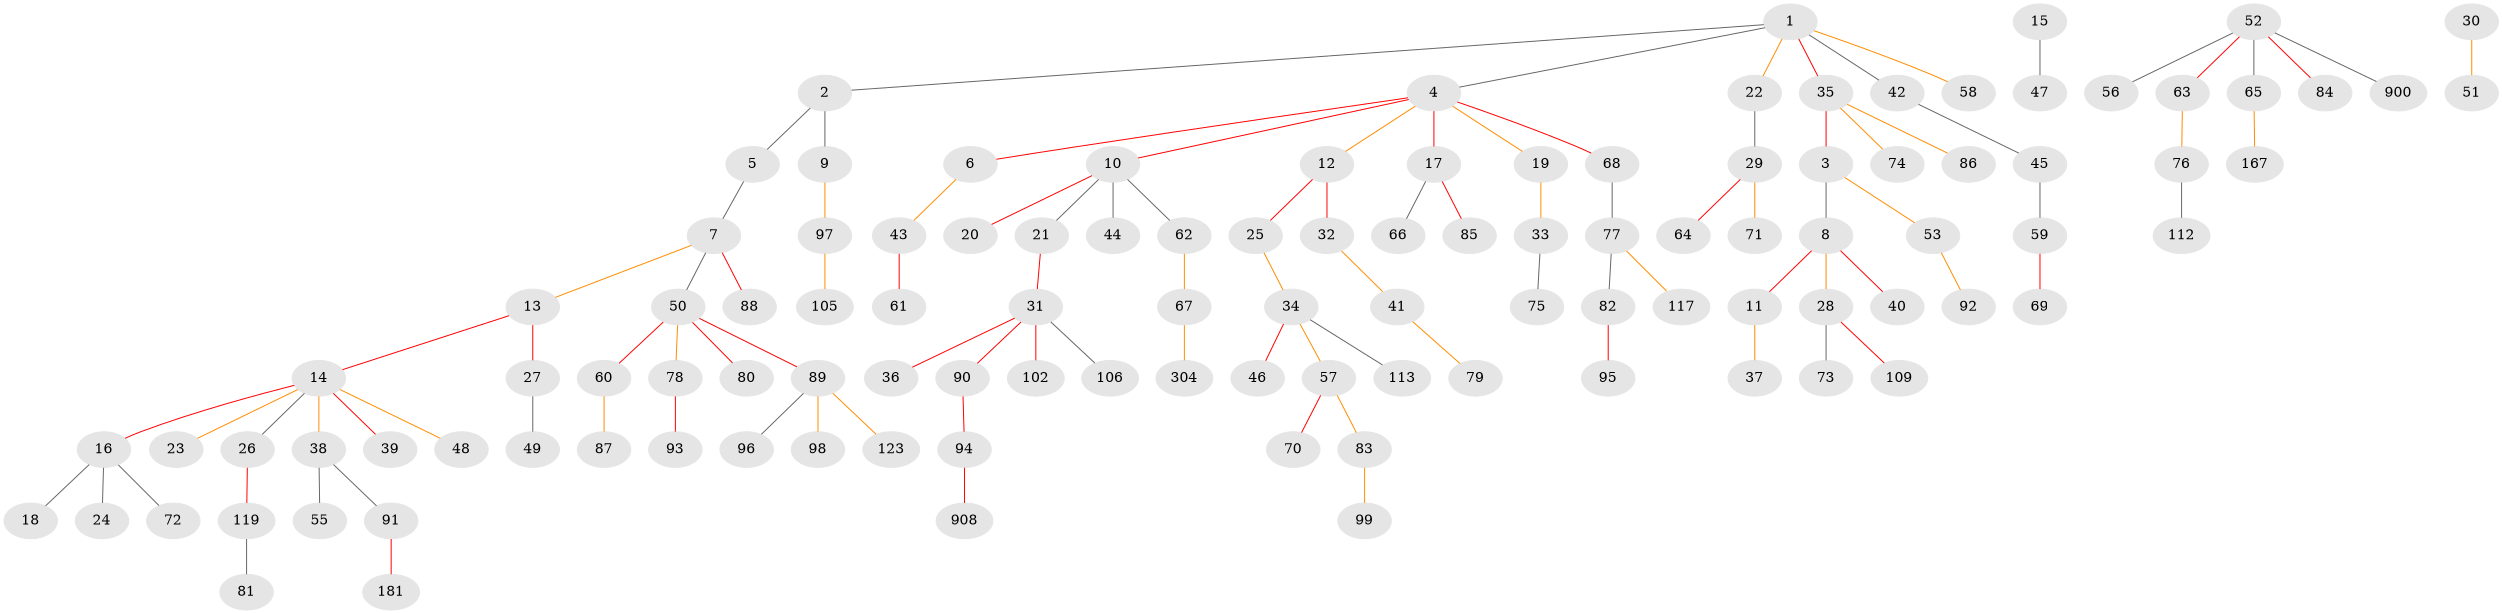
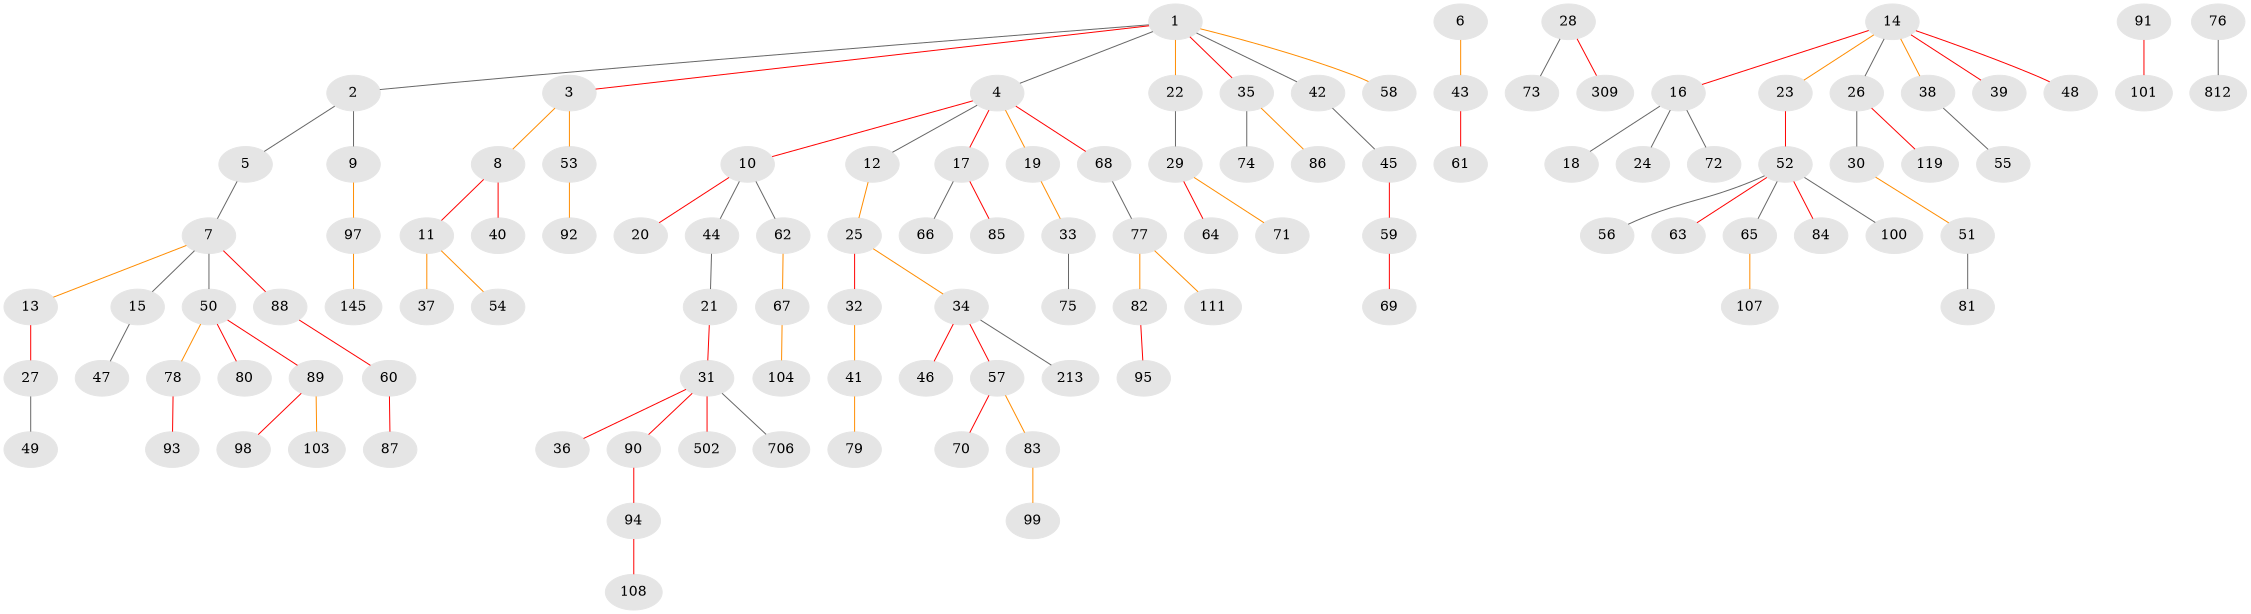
(2398, 93) -> (1894, 236)
(1202, 128) -> none
(1380, 129) -> (935, 129)
none -> (1785, 129)
(1826, 129) -> (872, 57)
none -> (1857, 129)
(1862, 129) -> (1247, 129)
(2182, 129) -> none
(2255, 164) -> (1750, 307)
(1078, 200) -> (711, 271)
(1291, 200) -> (864, 200)
(1327, 200) -> (855, 271)
(1826, 200) -> (534, 129)
(2040, 200) -> (1389, 200)
(2182, 236) -> (2218, 93)
none -> (173, 271)
(1610, 271) -> (1140, 271)
(1826, 271) -> none
none -> (498, 307)
(825, 307) -> (354, 307)
(1681, 307) -> (1213, 307)
(426, 343) -> none
(641, 343) -> (335, 343)
(1310, 343) -> (979, 343)
(1036, 378) -> (707, 450)
(1110, 378) -> (781, 450)
(1184, 378) -> (781, 378)
(1402, 378) -> (1070, 378)
(1899, 378) -> (1605, 93)
(390, 414) -> (1983, 55)
(604, 414) -> (390, 414)
(818, 414) -> (280, 414)
(747, 450) -> none
(891, 450) -> (317, 450)
(355, 485) -> none
(965, 521) -> (634, 592)
(247, 557) -> (1968, 271)
(391, 592) -> (2144, 93)
